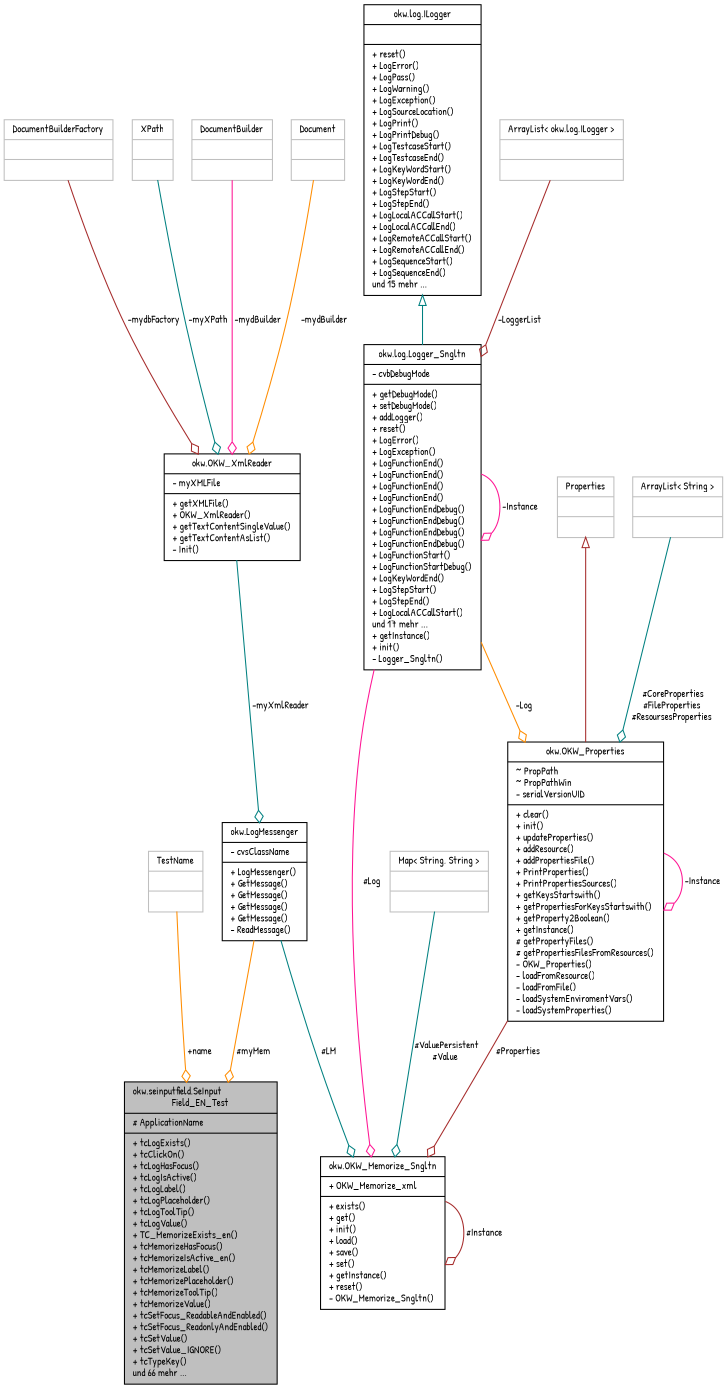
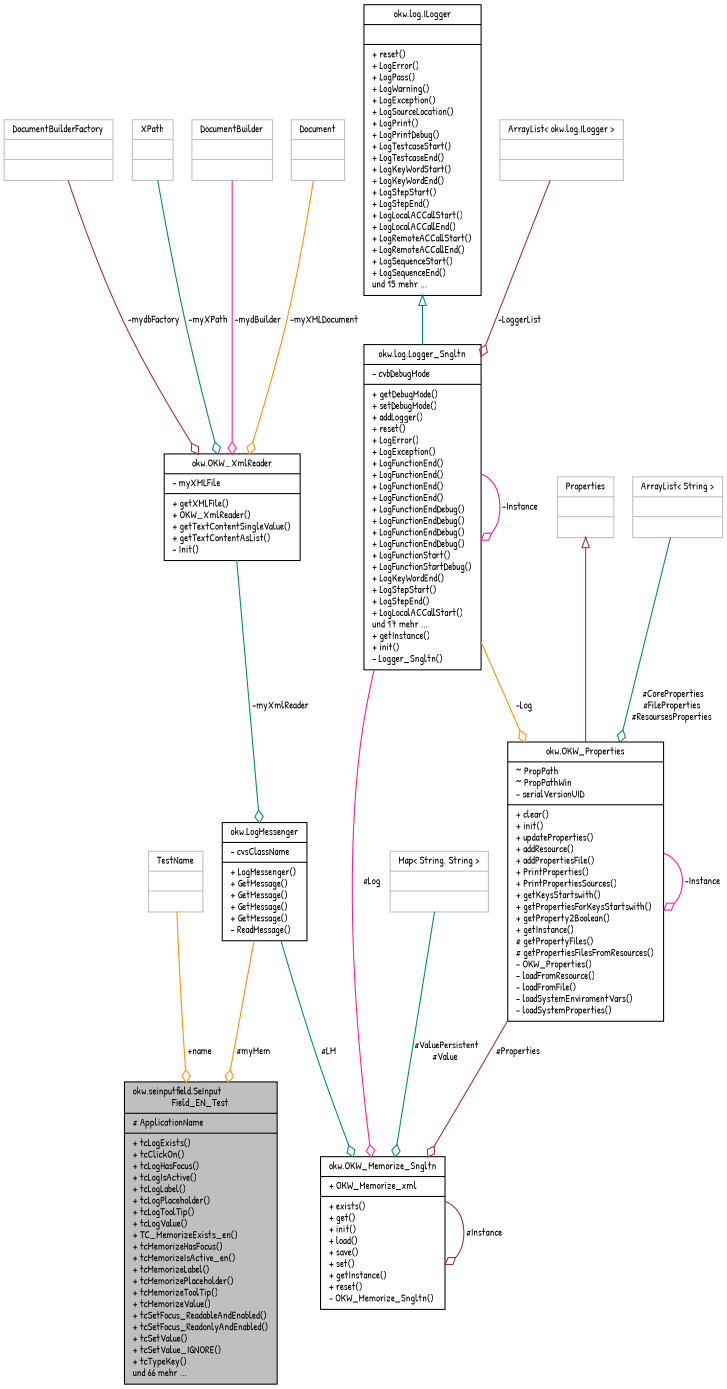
(323, 320) -> (323, 320)
